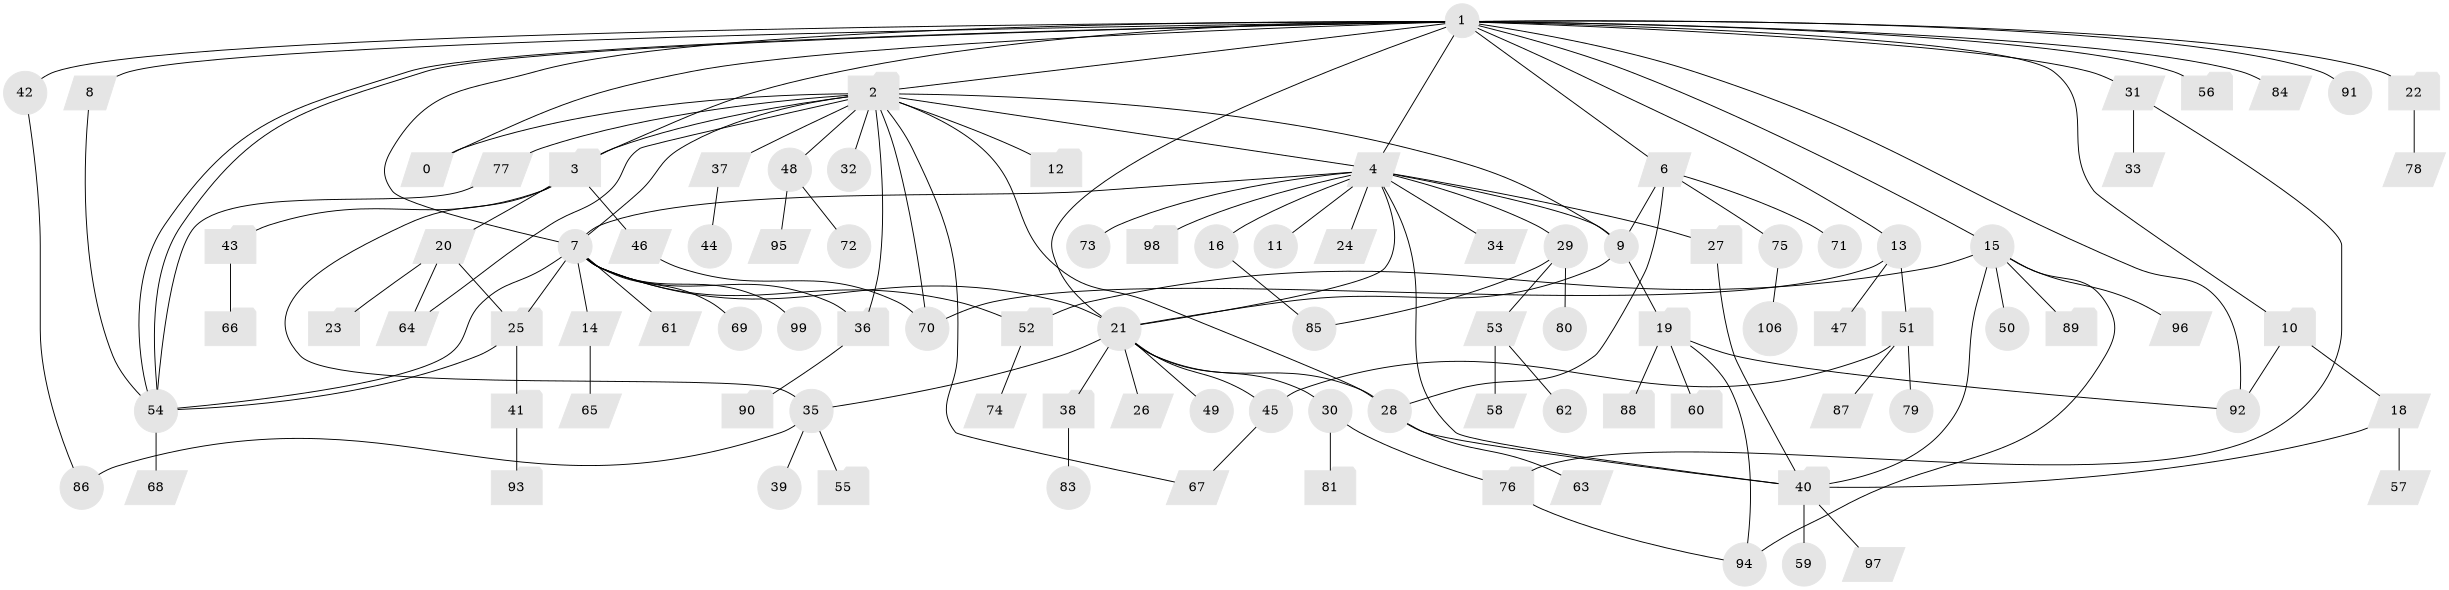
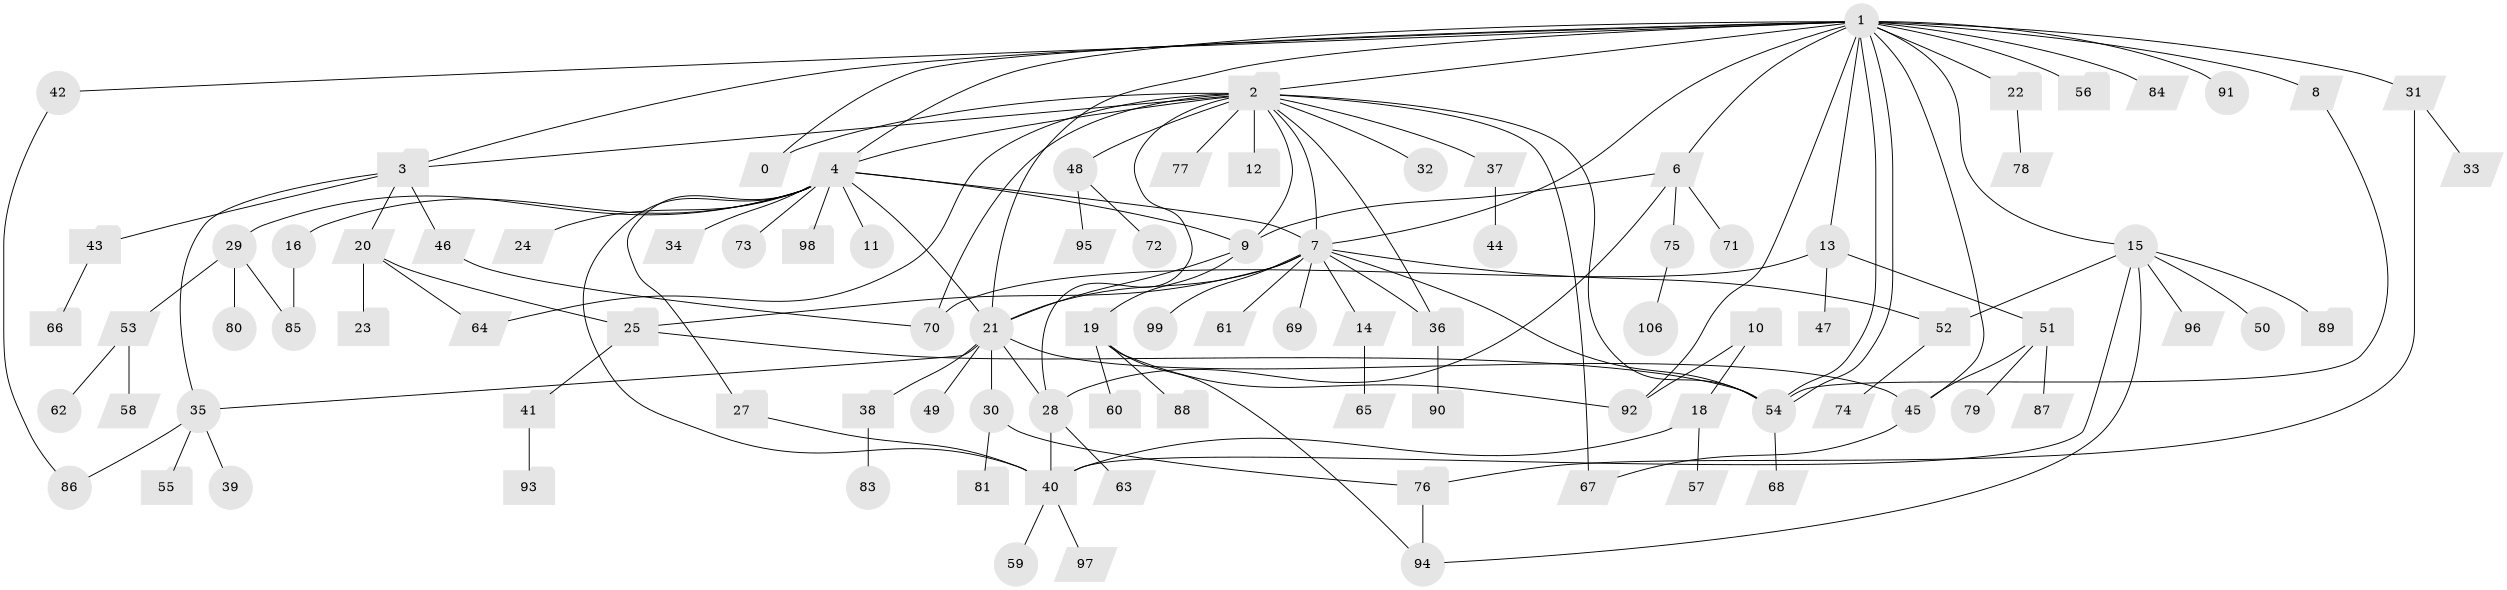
(2050, 70) -> (1959, 218)
(248, 205) -> (1593, 197)
(1142, 411) -> none
